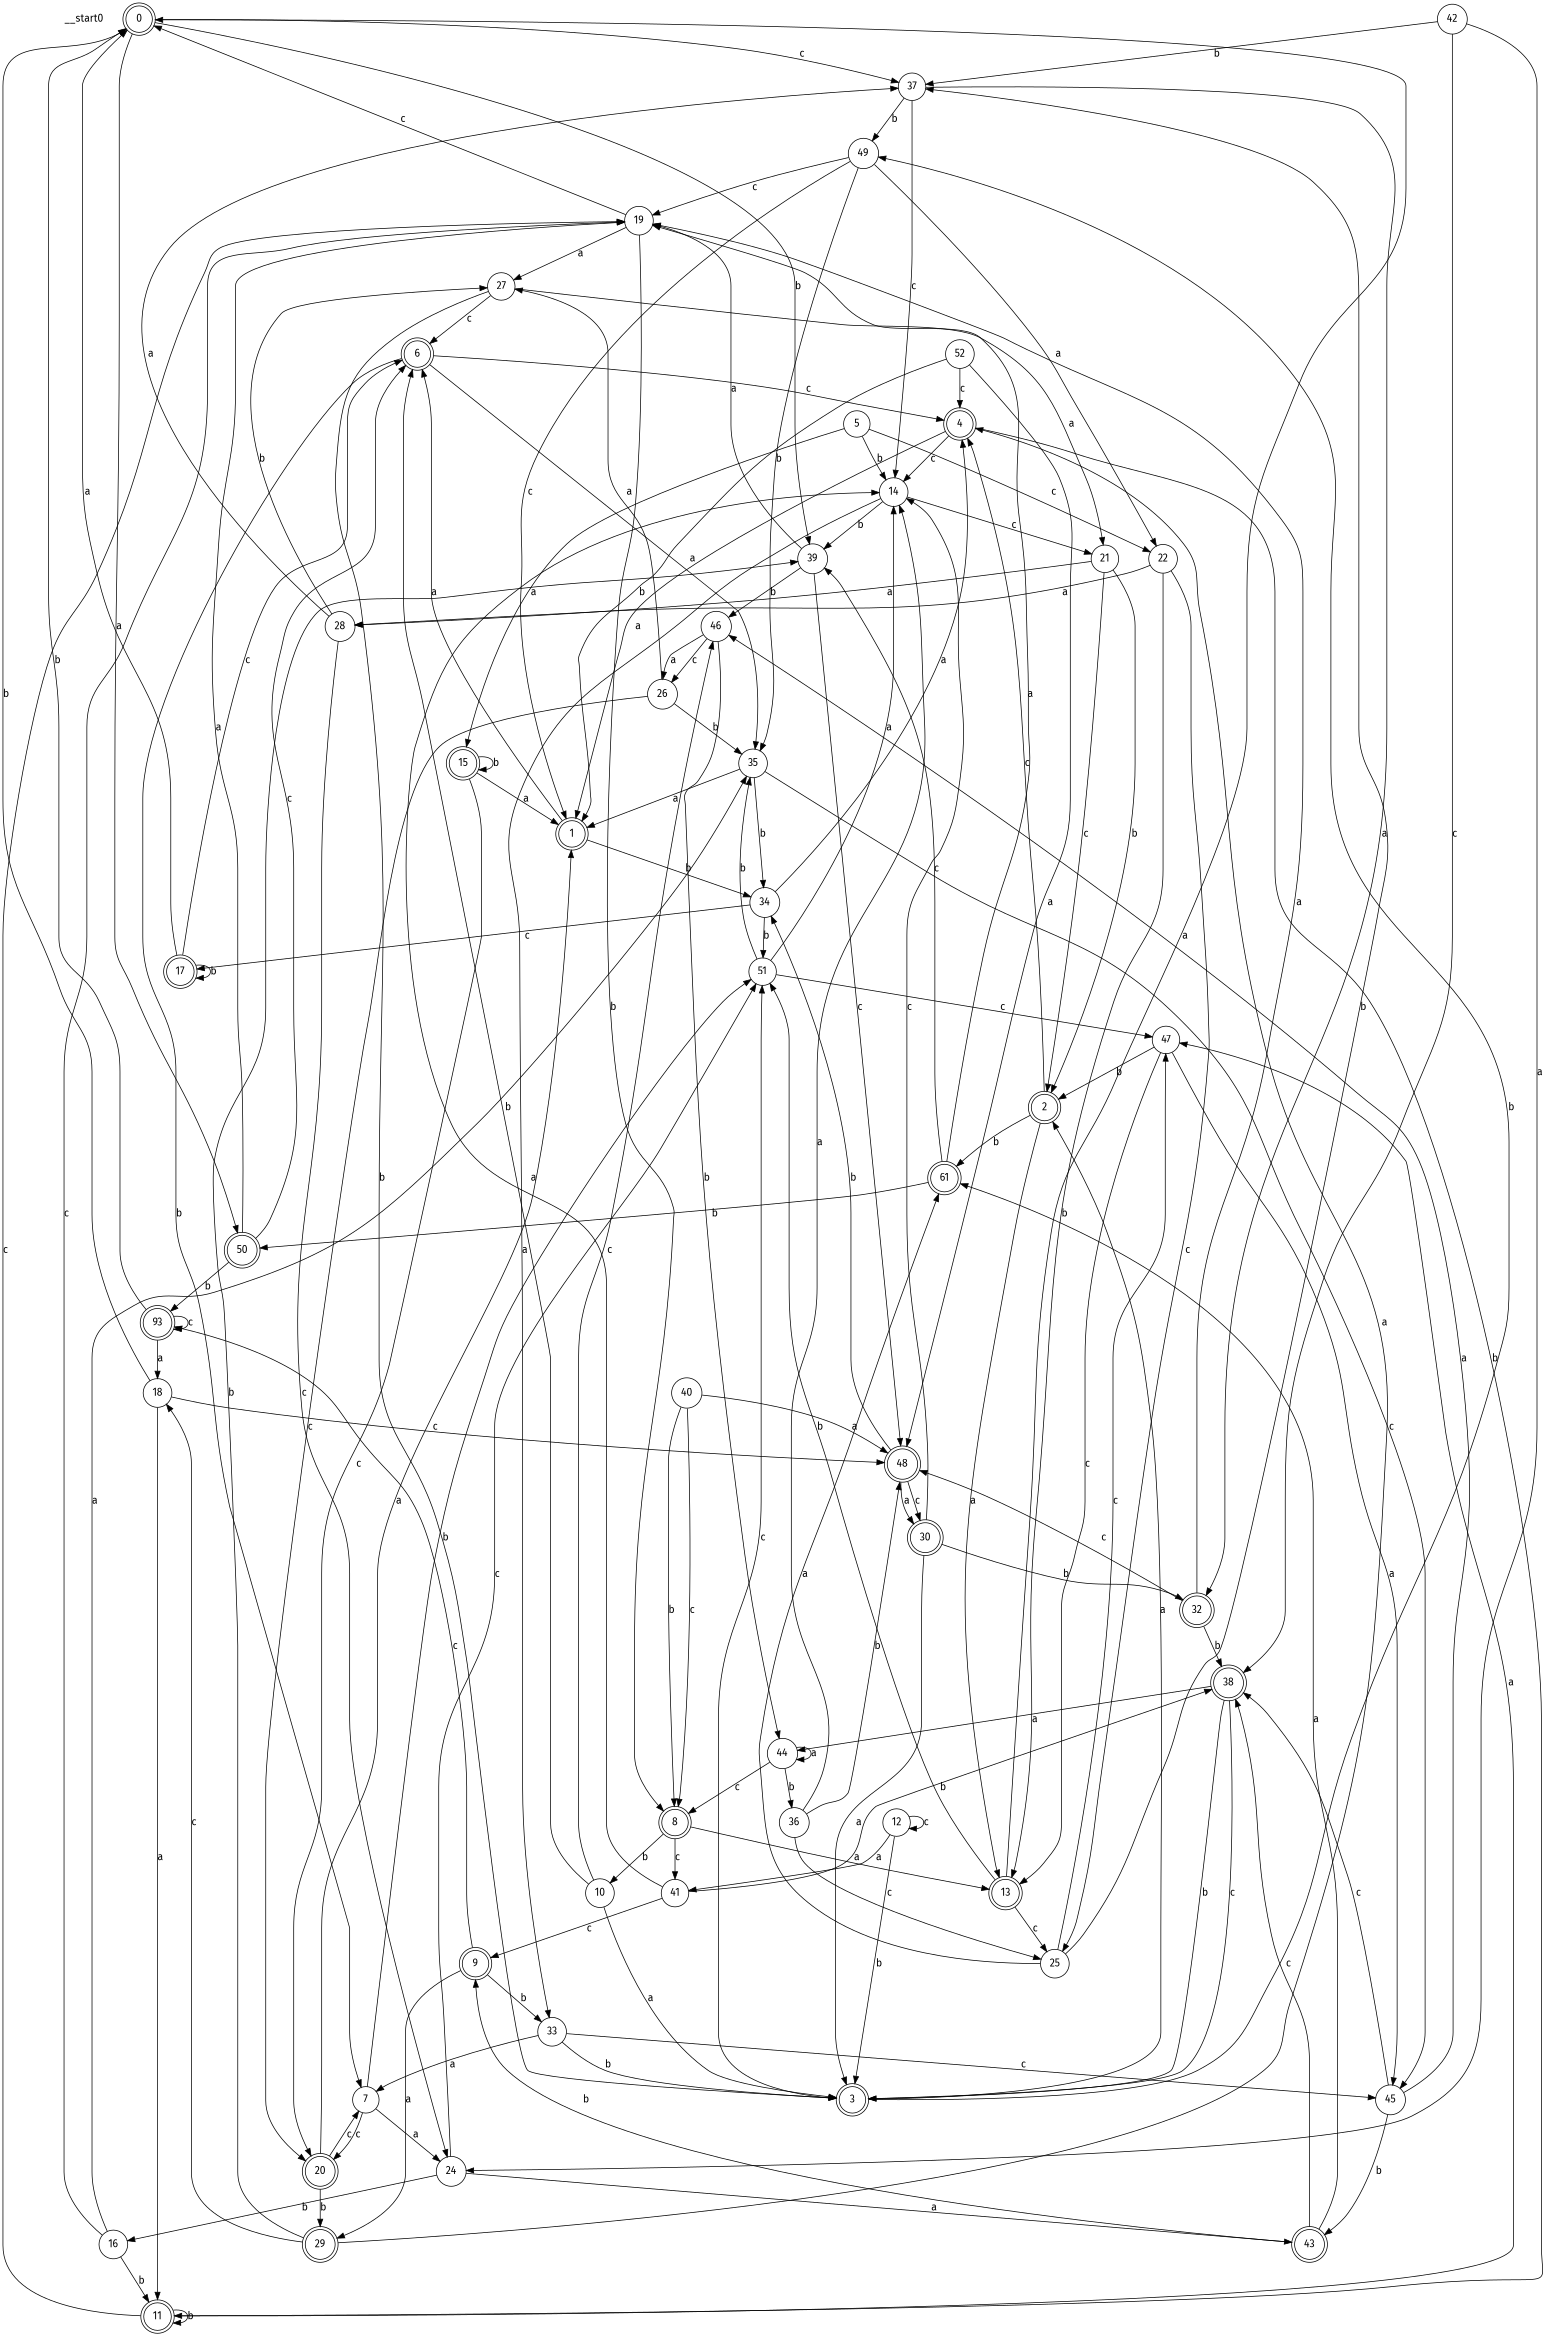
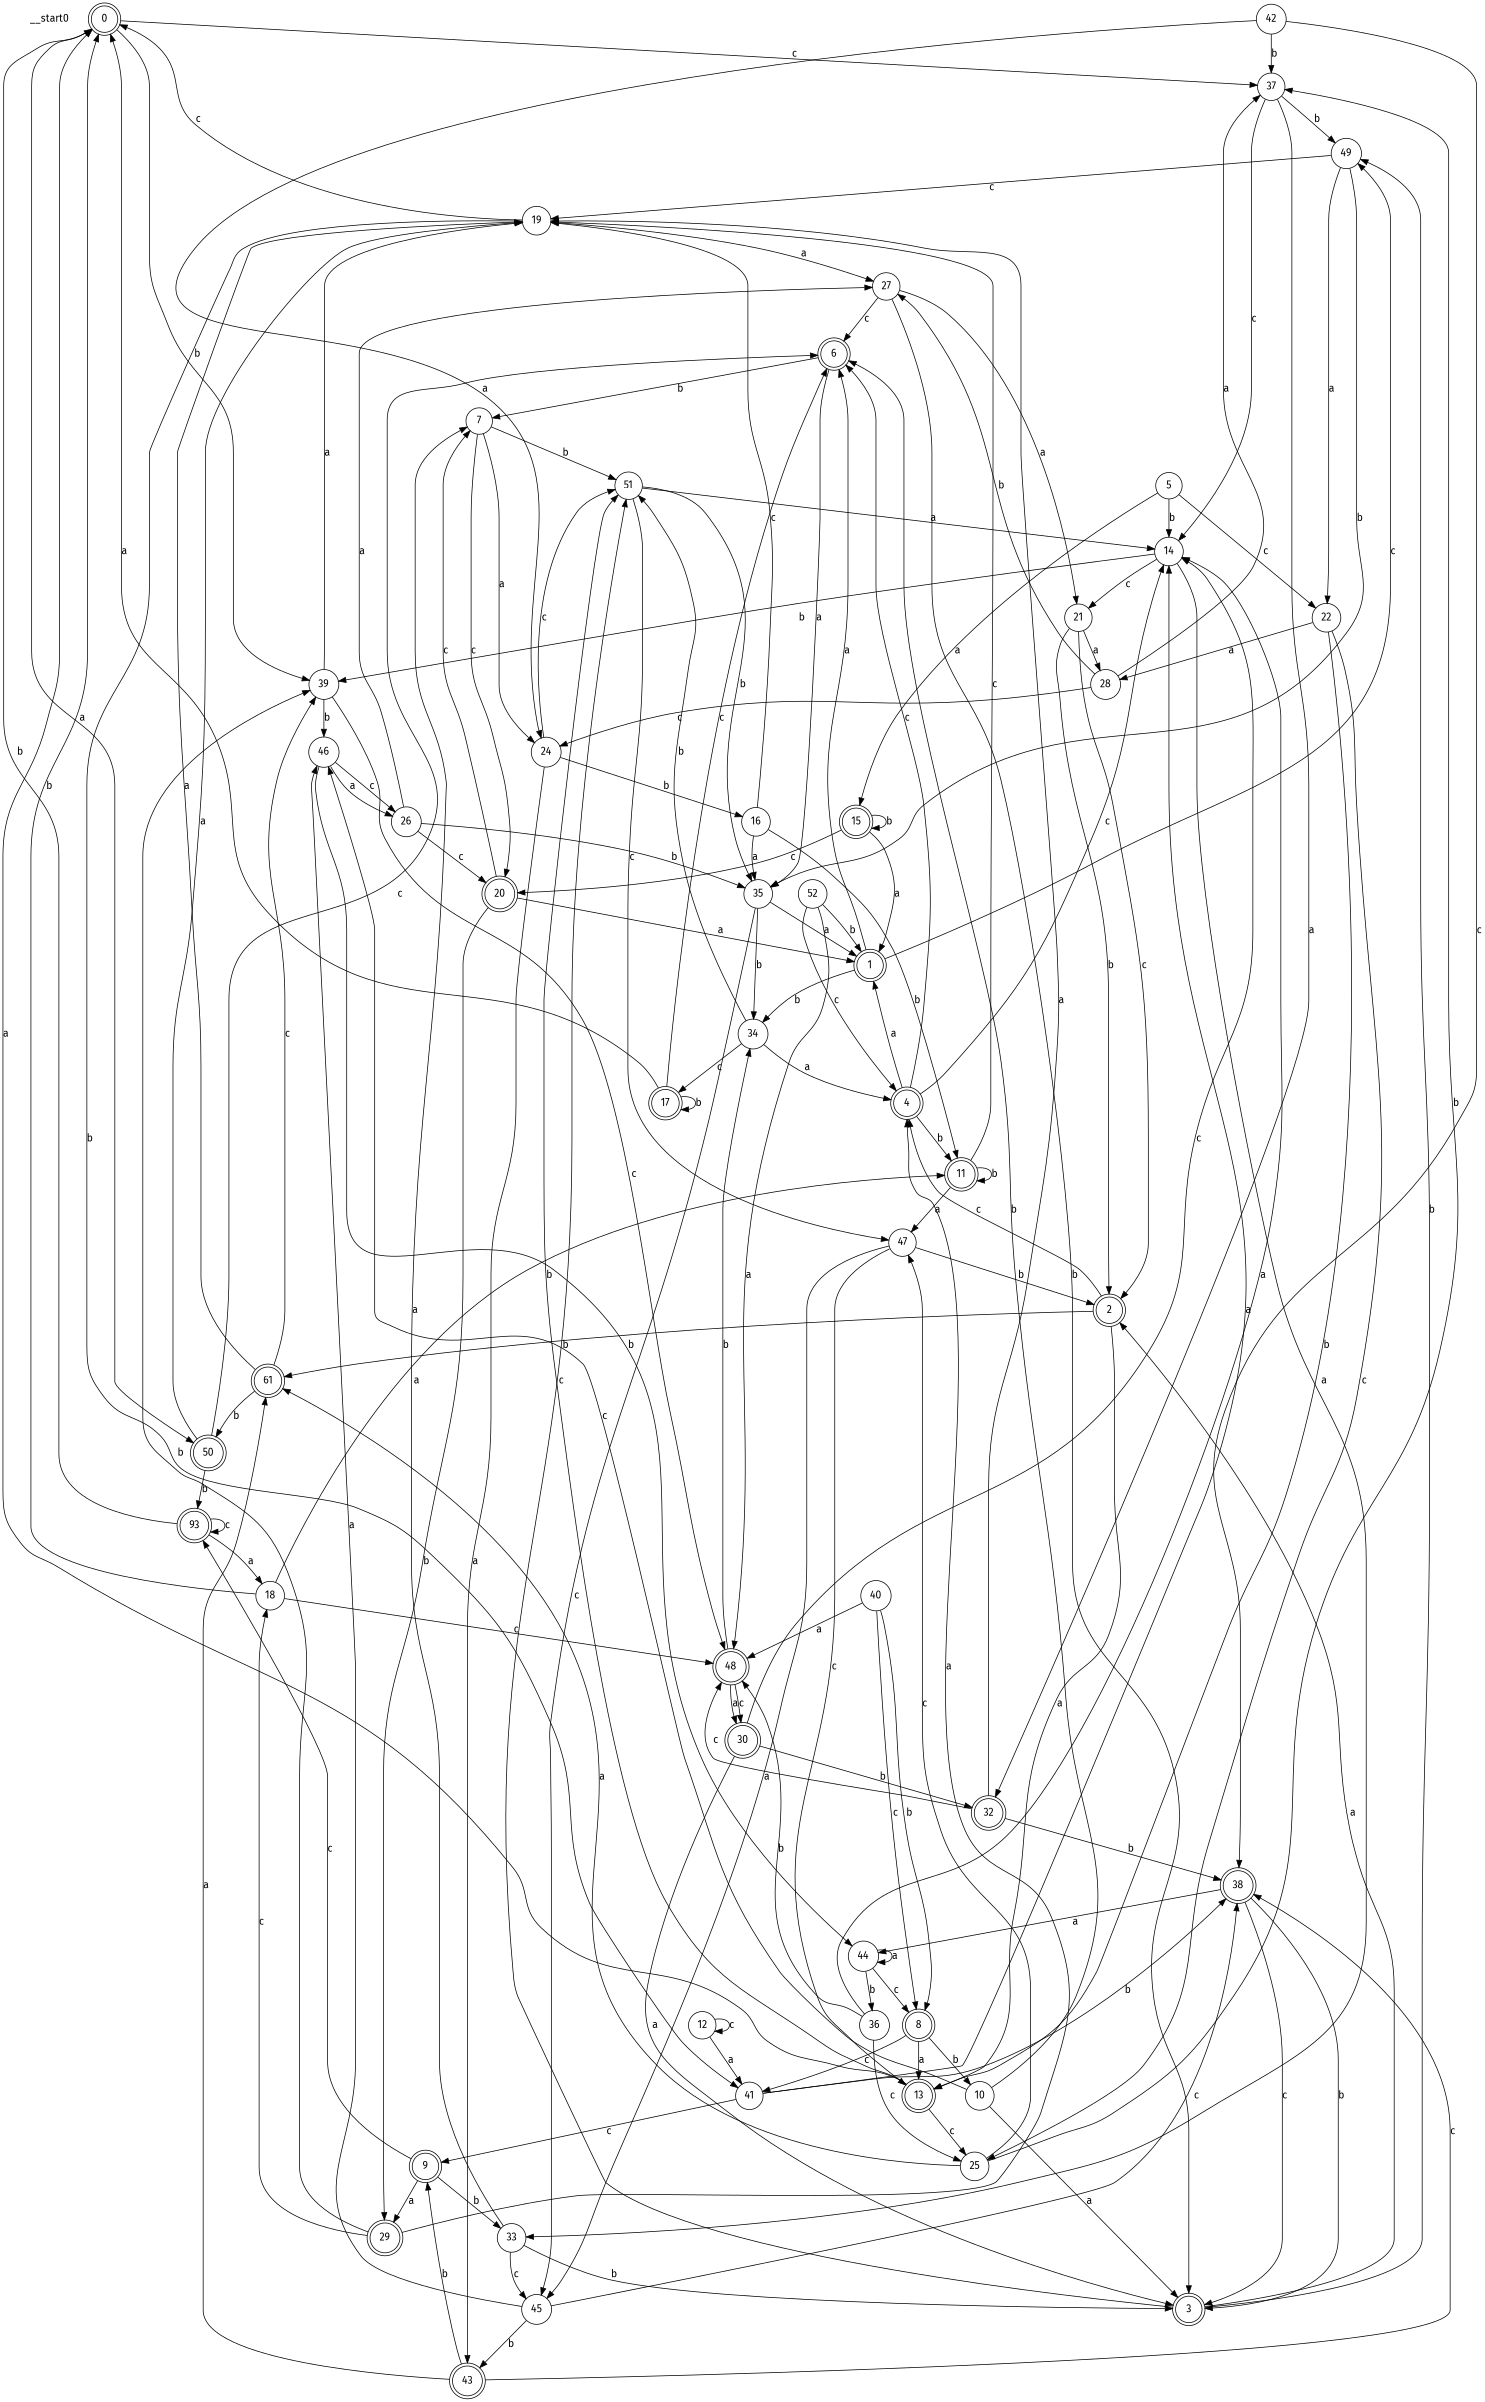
(686, 377) -> (906, 726)
(555, 425) -> (1361, 701)
(612, 1031) -> (87, 1169)
(875, 1956) -> none
